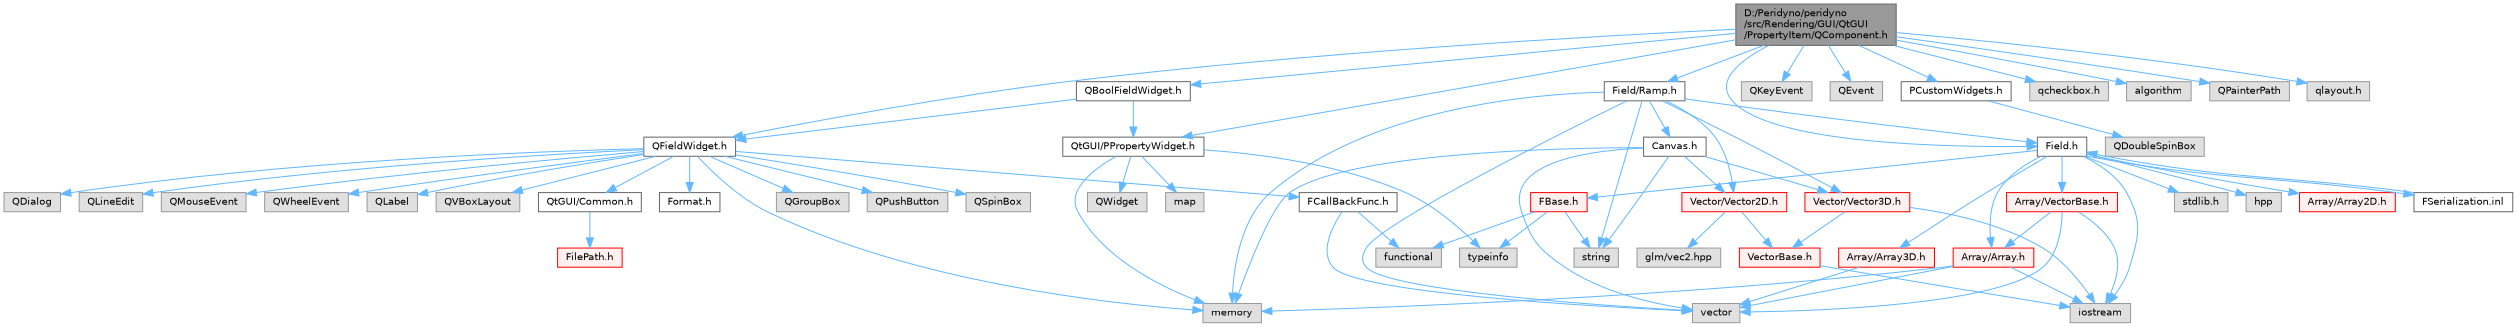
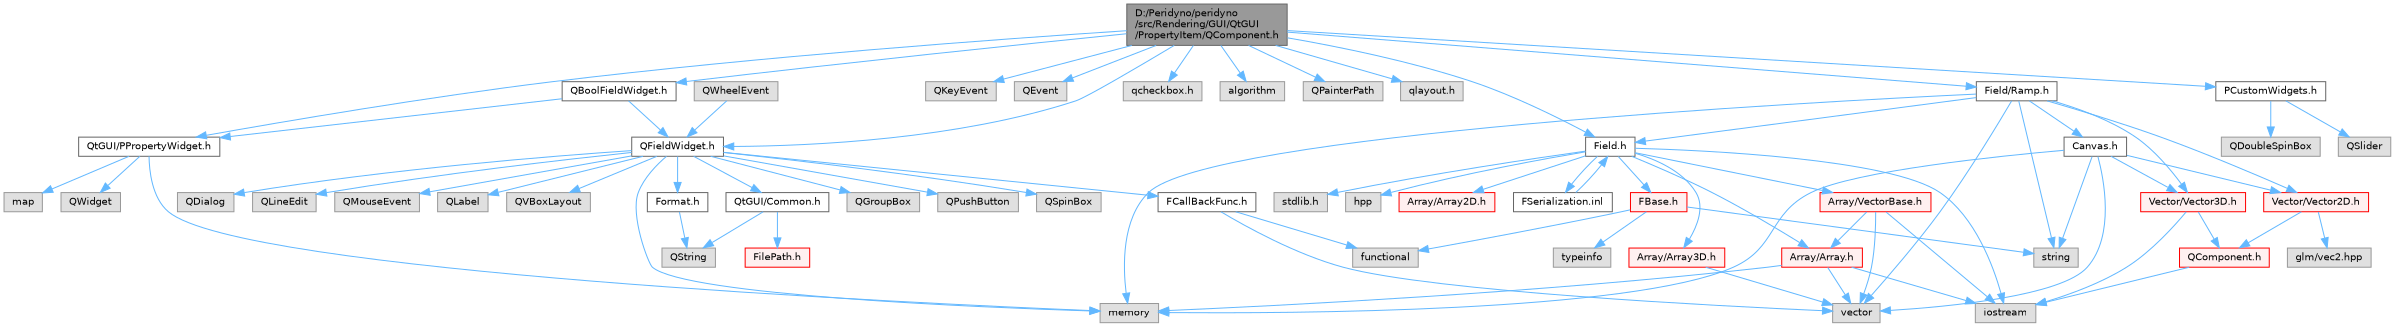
none -> (2365, 147)
(494, 173) -> (711, 115)
(1361, 177) -> none
none -> (689, 258)
(1780, 258) -> (2224, 258)
